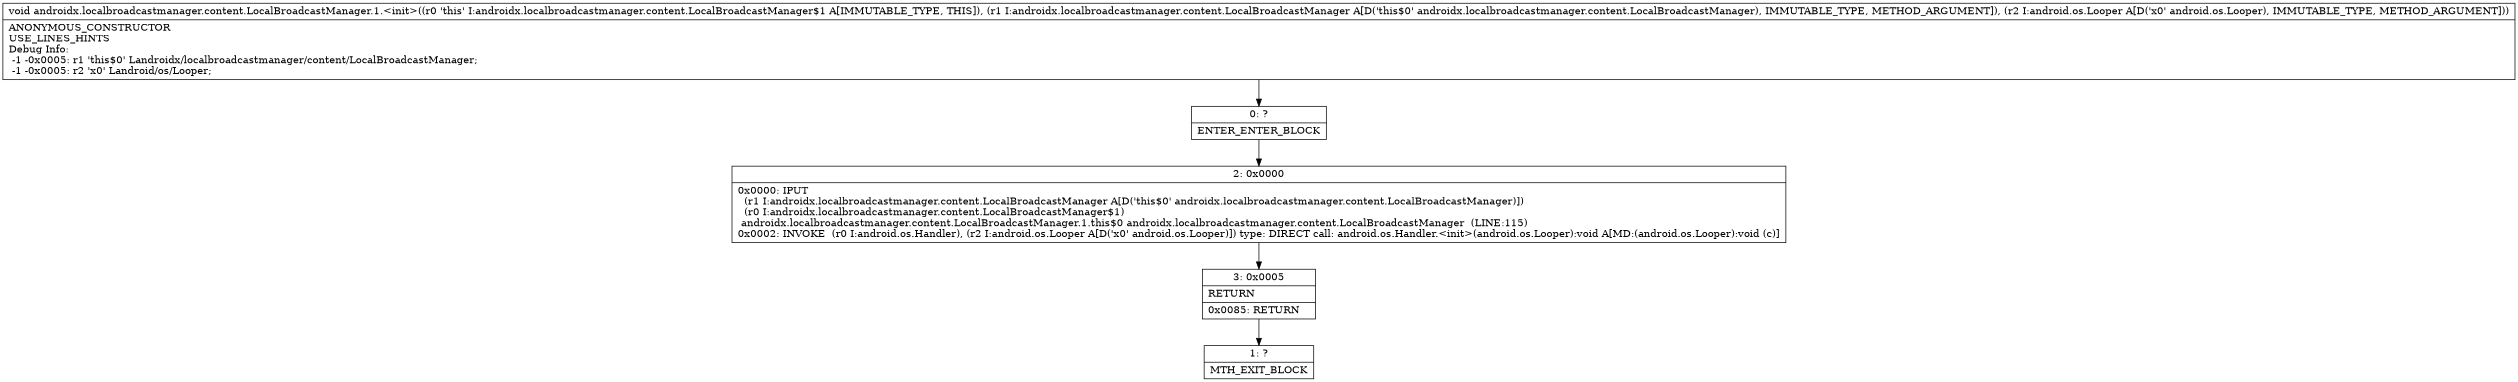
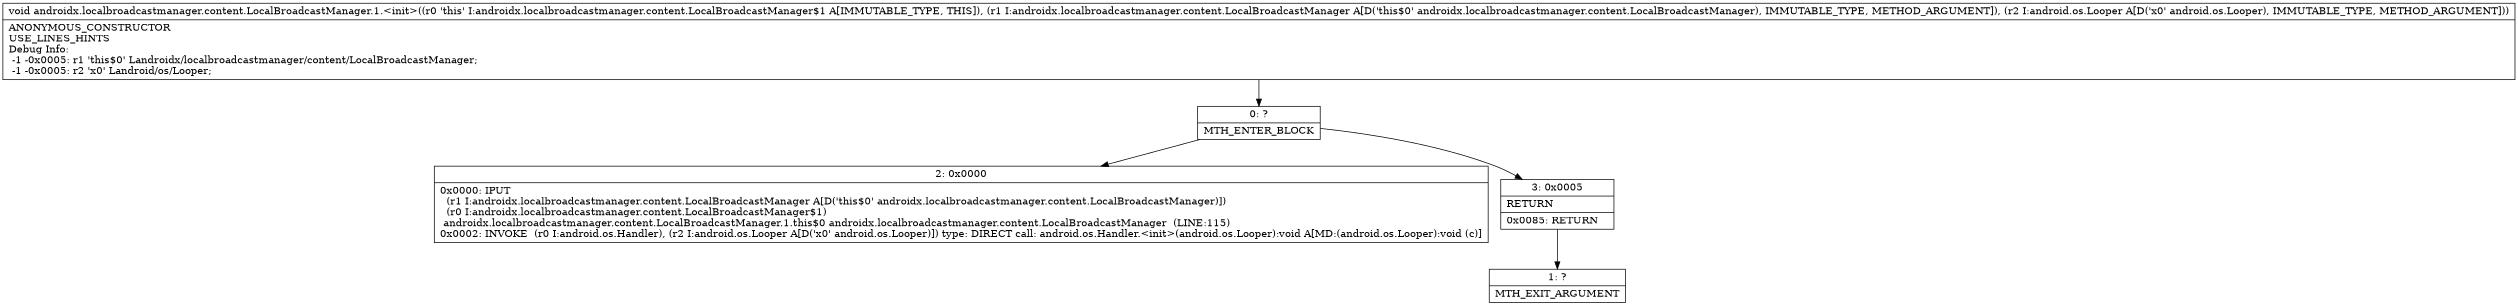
(1259, 131) -> (1259, 131)
(1259, 252) -> (1420, 144)
(1259, 370) -> (1557, 294)
